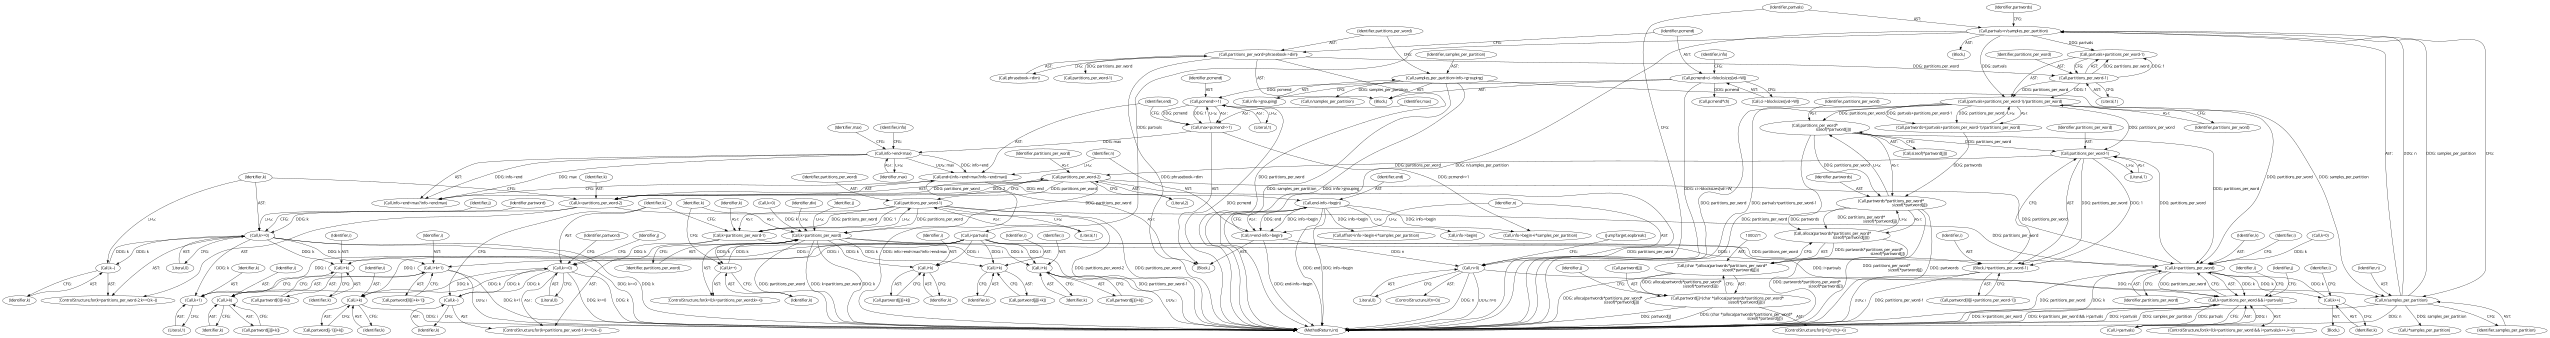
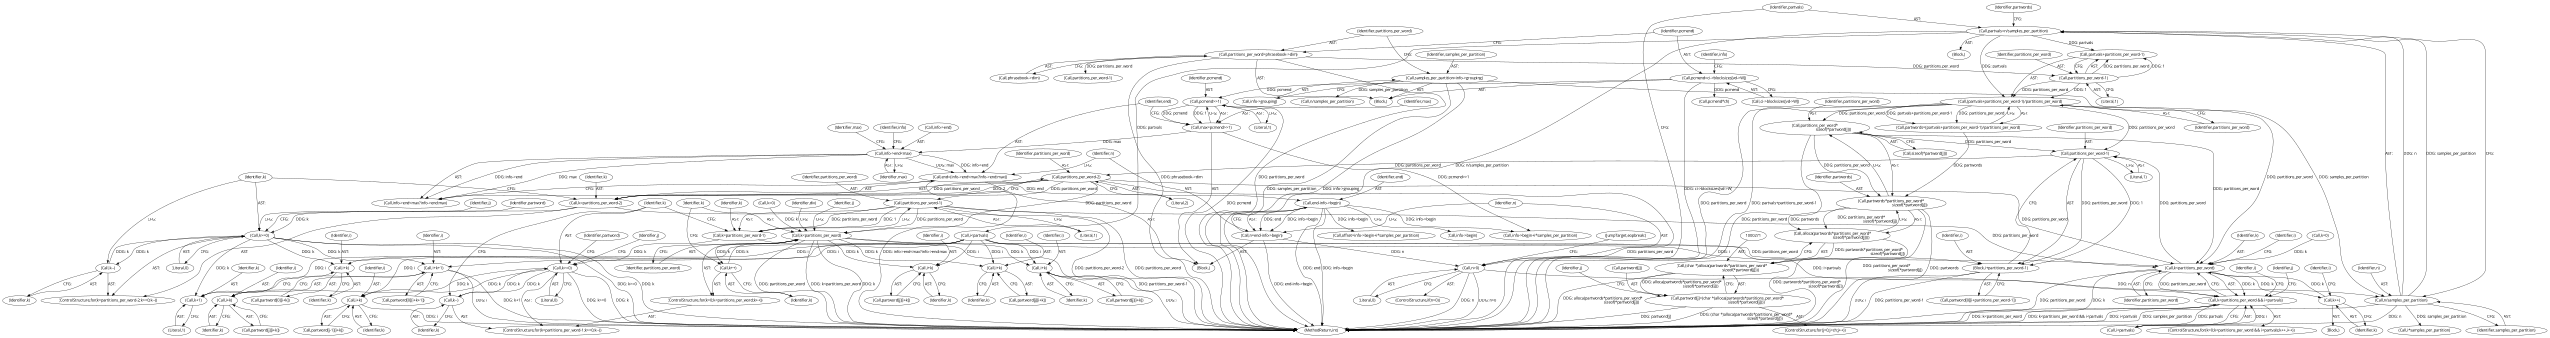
none -> (938, 128)
(607, 263) -> (638, 315)
